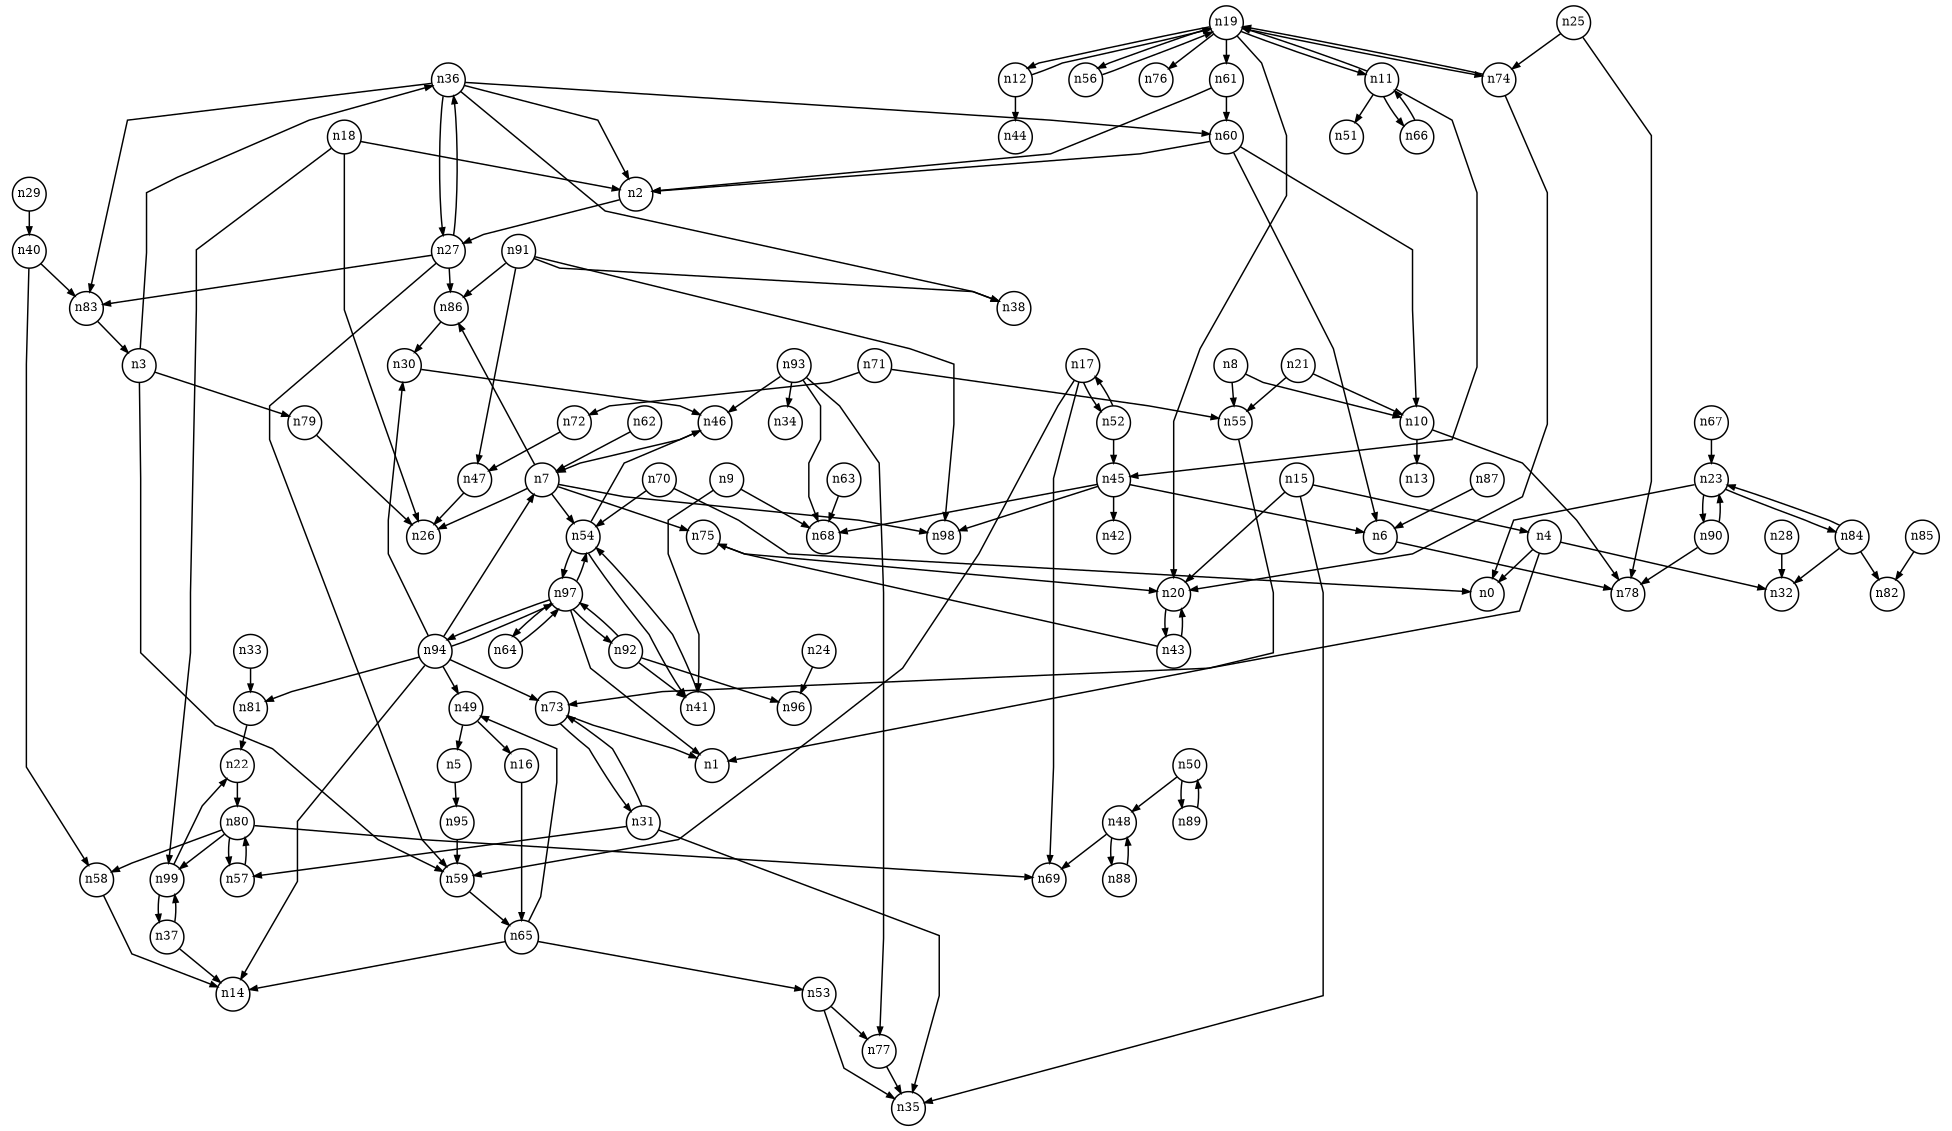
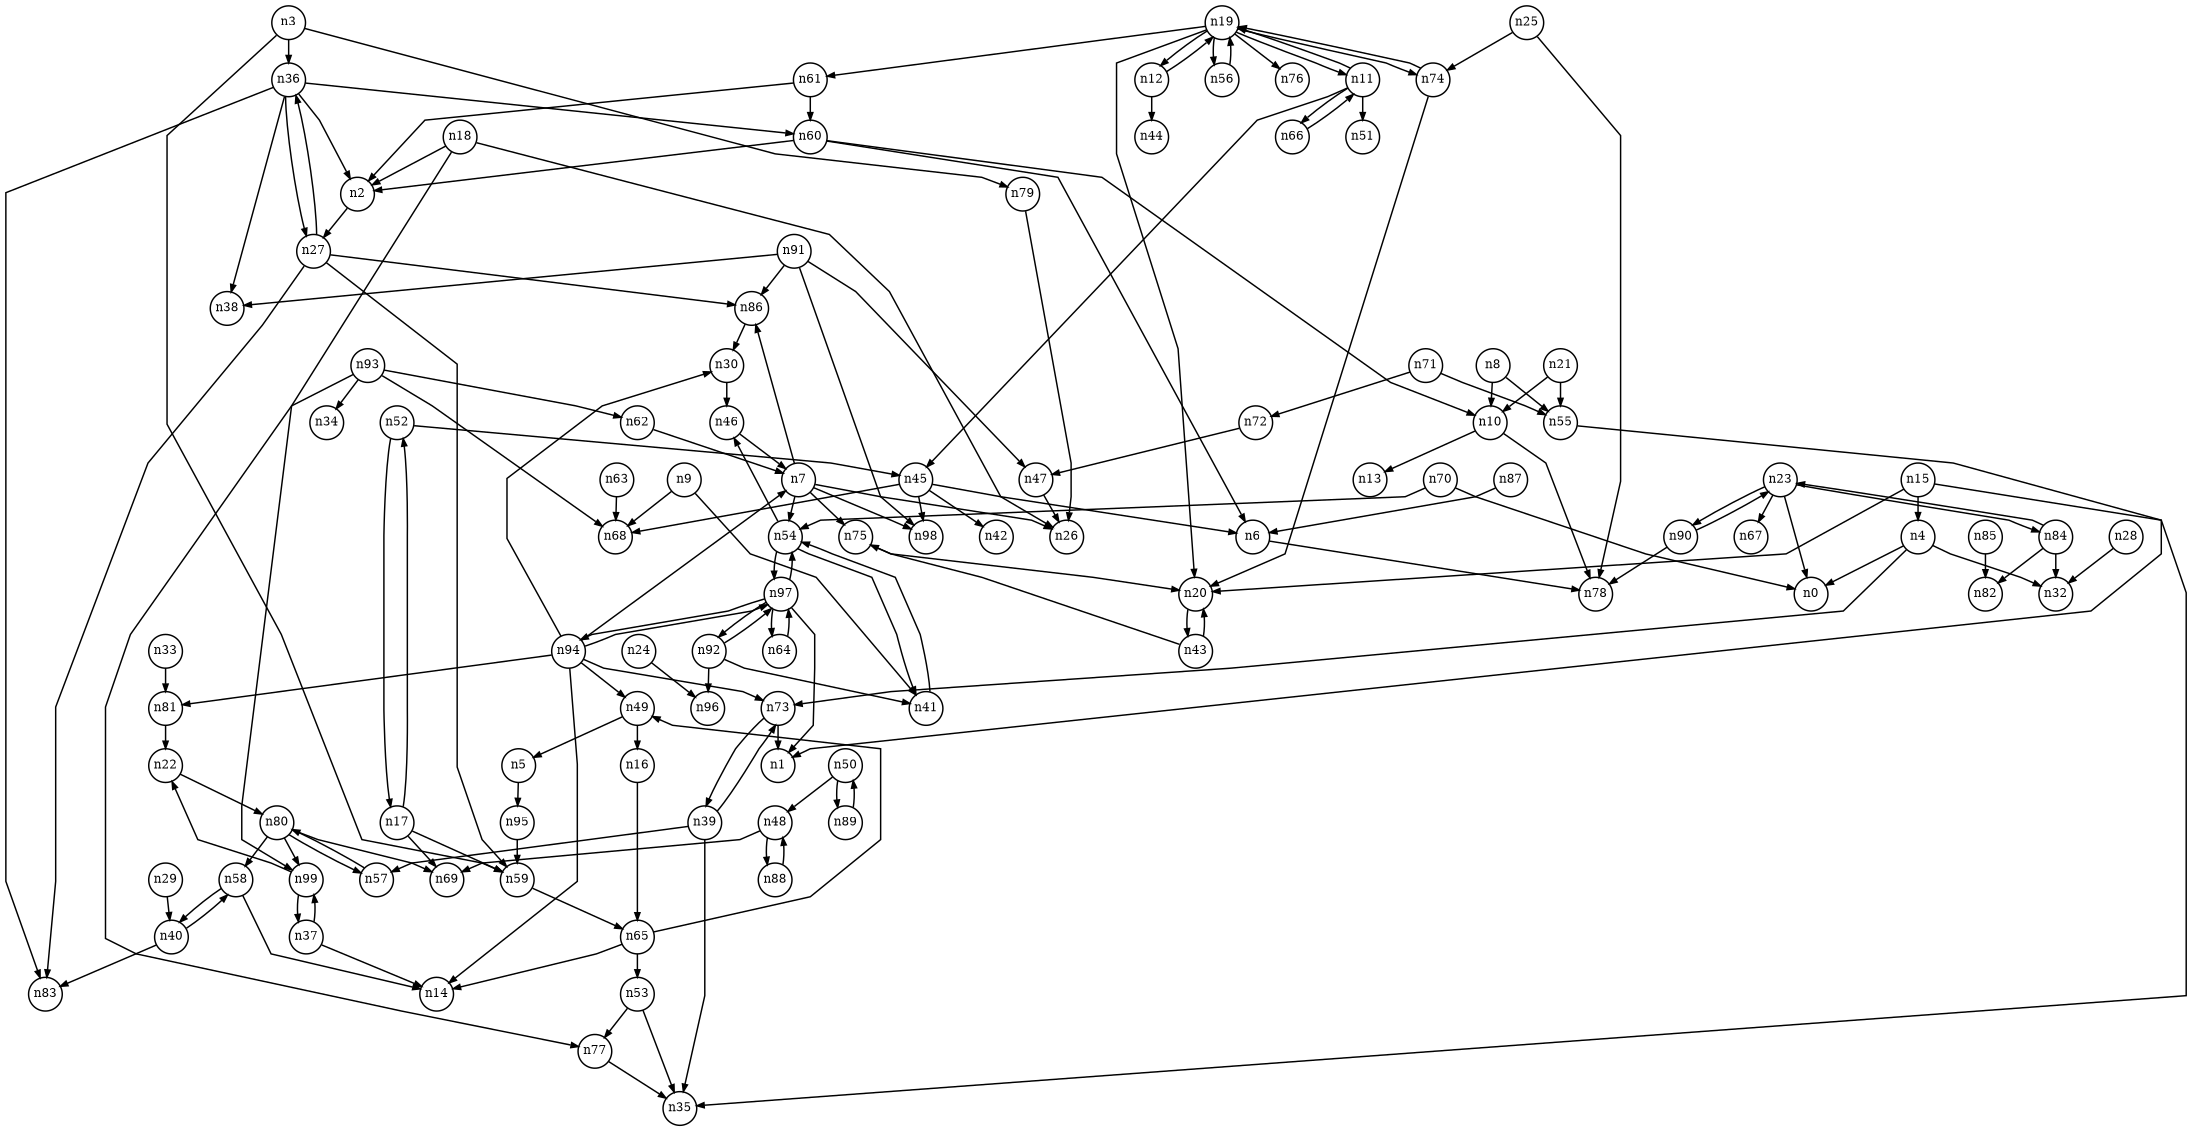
(110, 334) -> none
(758, 392) -> (499, 392)
(1711, 447) -> (1767, 505)
(643, 823) -> (705, 823)
none -> (203, 902)
